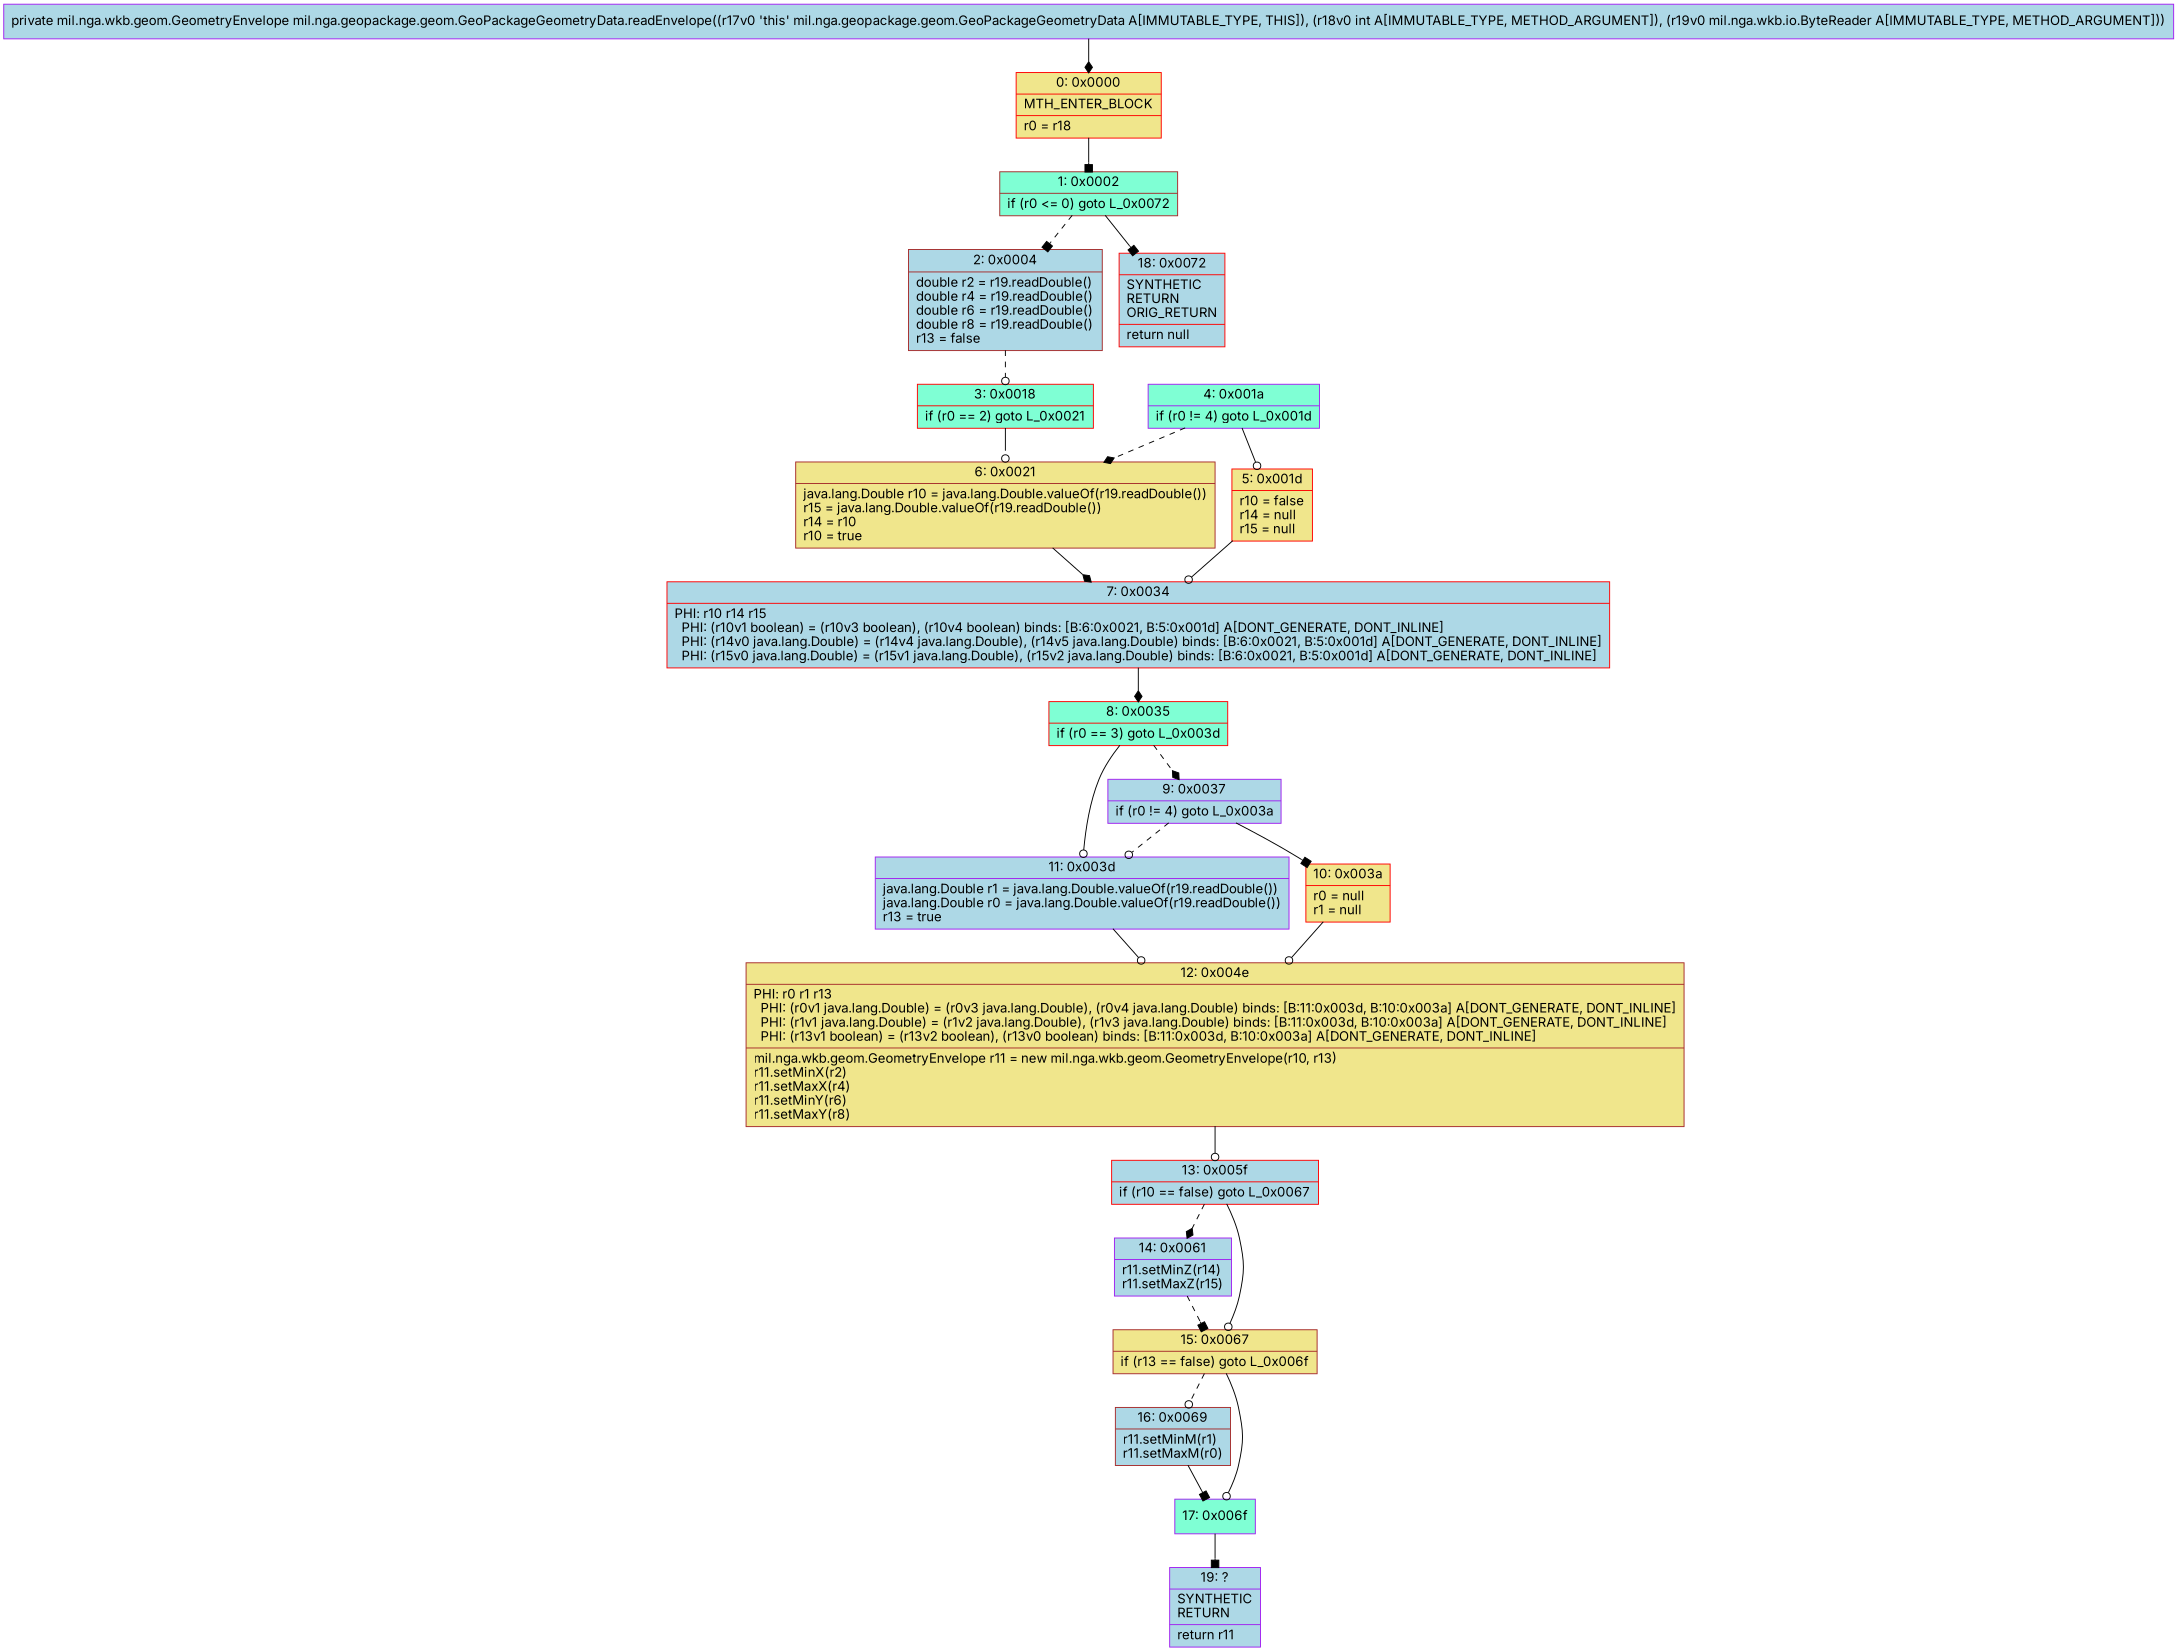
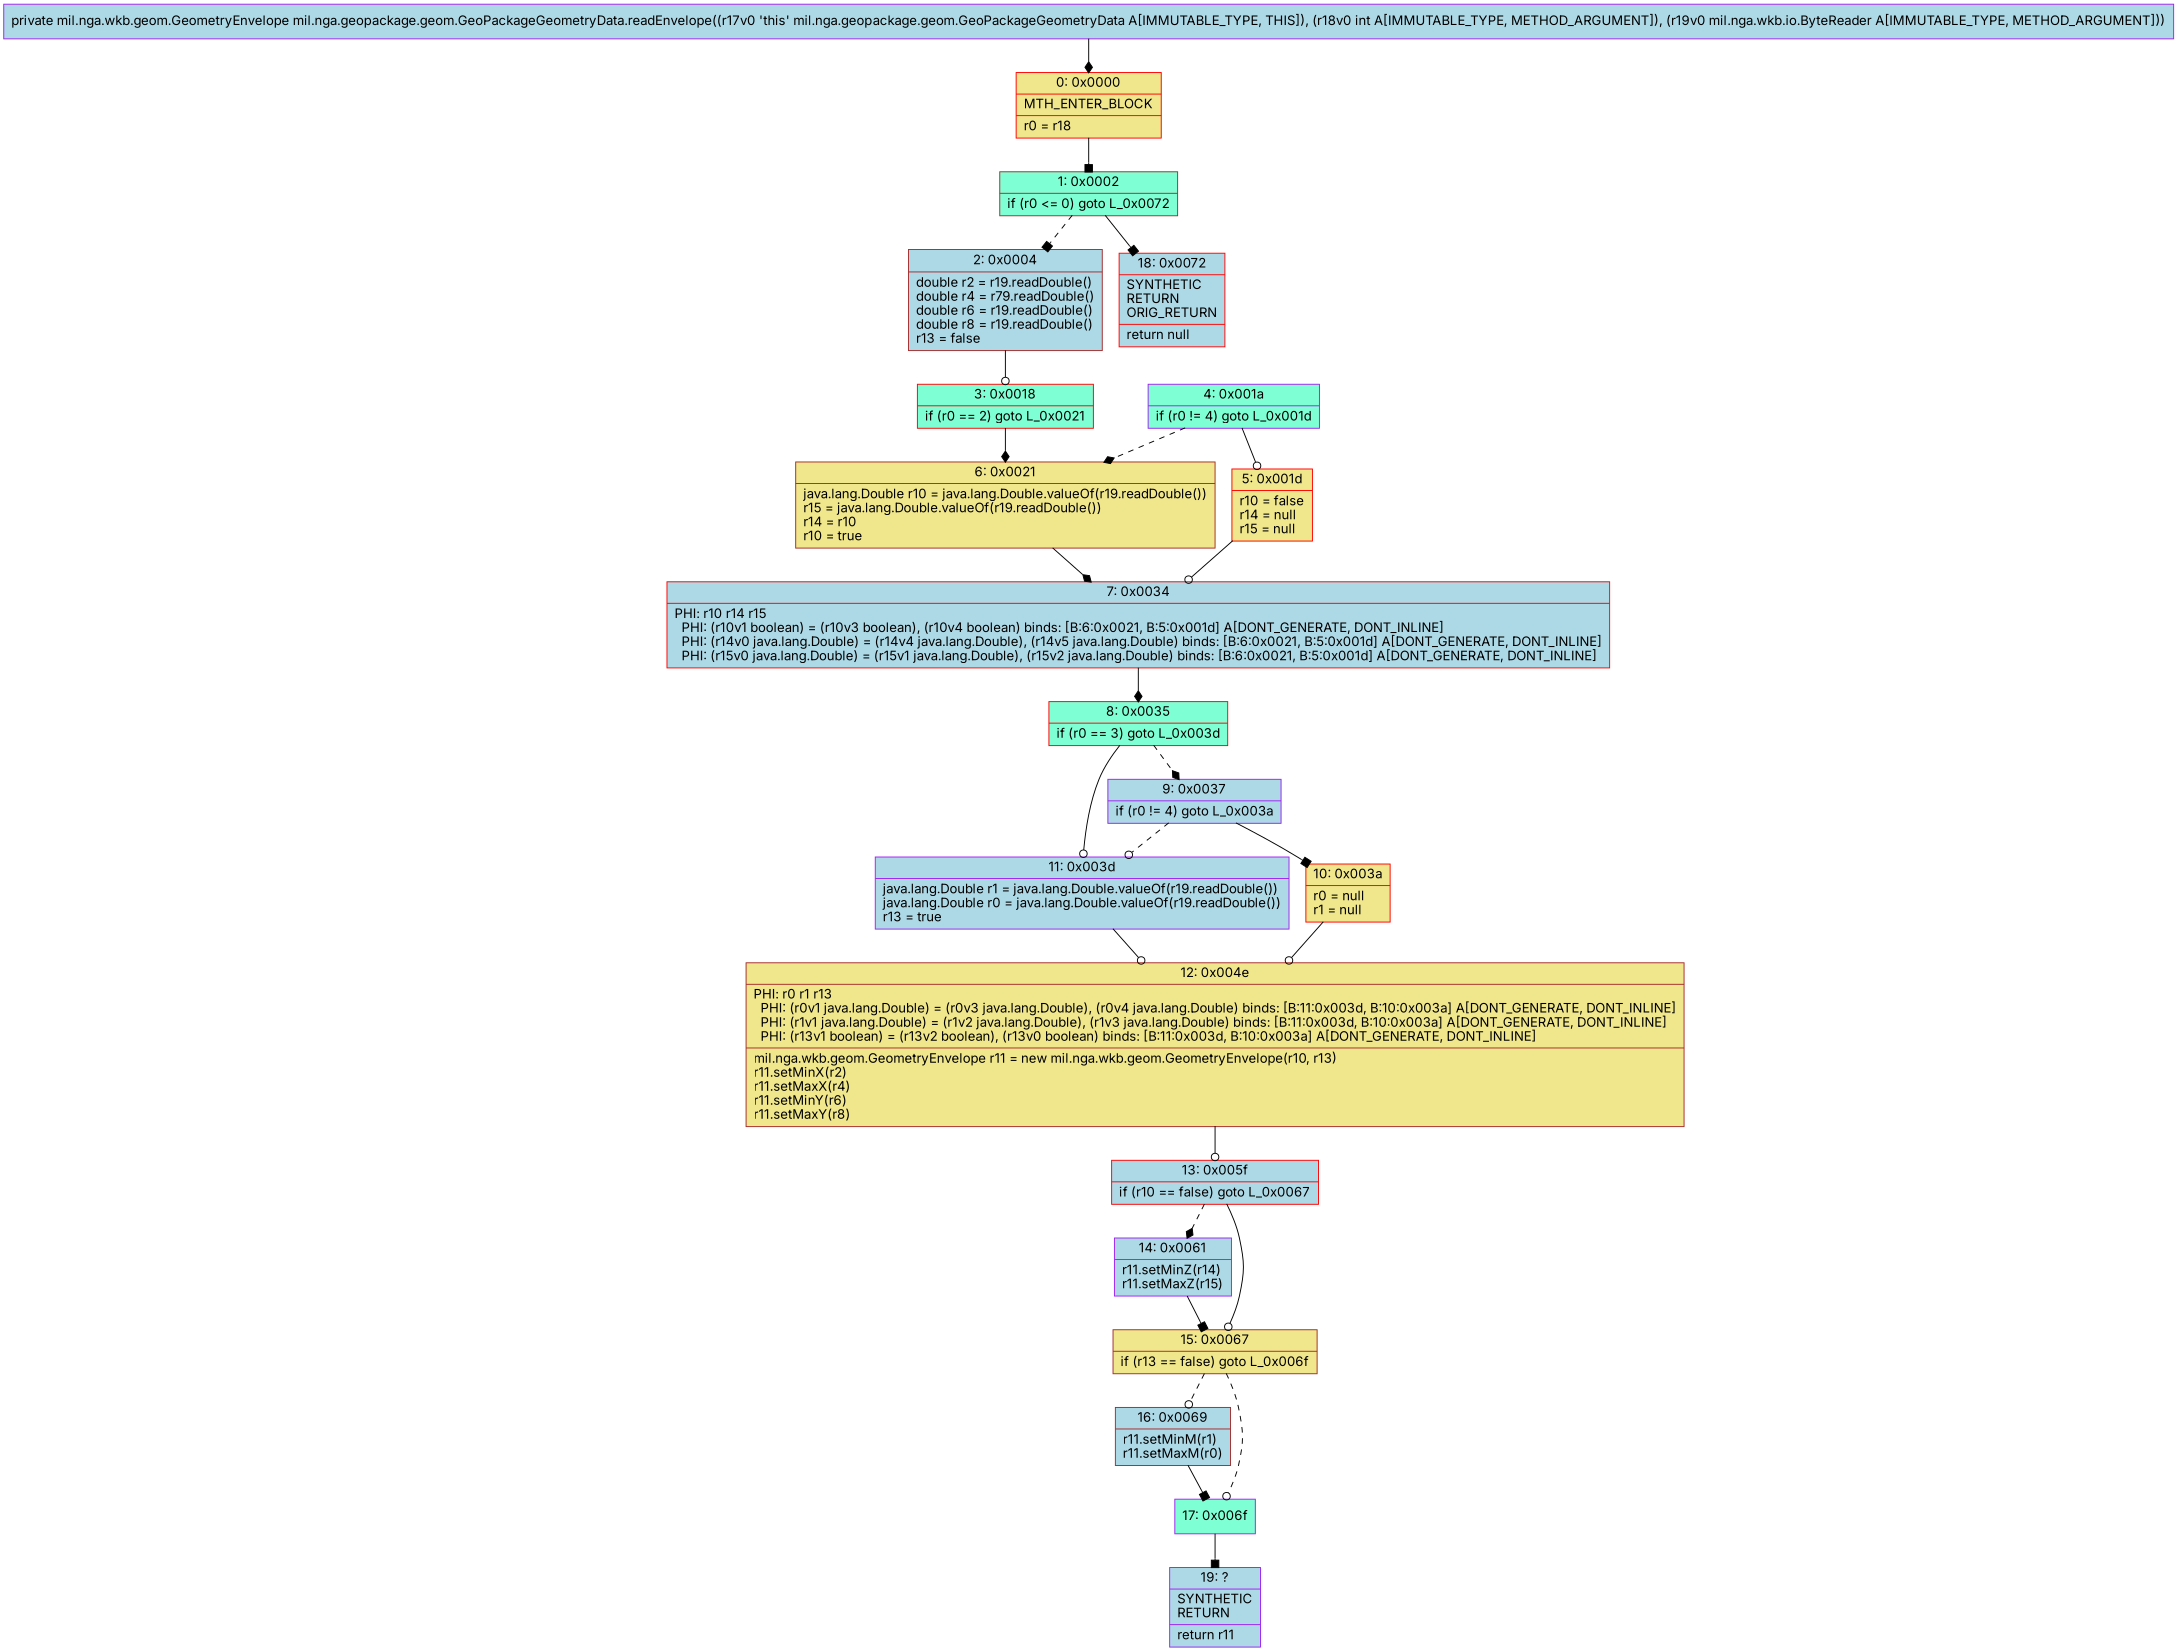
(1005, 297) -> (1005, 297)
(1005, 364) -> (1005, 364)
(1005, 439) -> (1005, 439)
(1194, 1309) -> (1194, 1309)
(1242, 1433) -> (1242, 1433)
